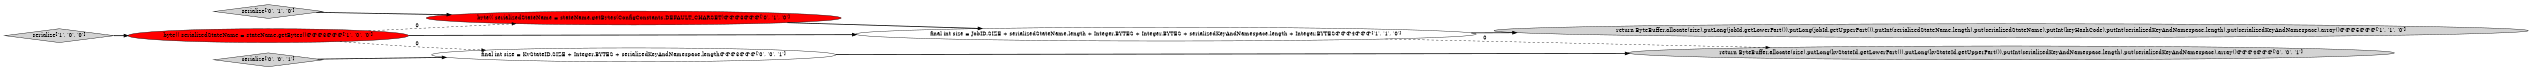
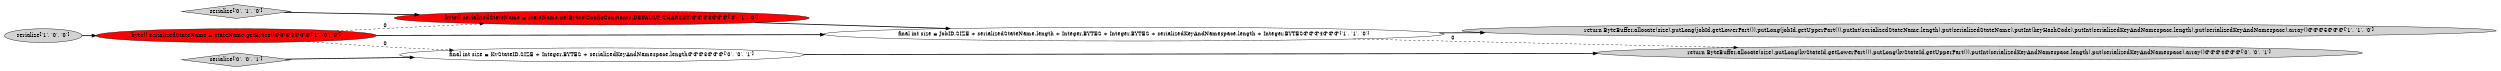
(59, 36) -> (43, 36)
